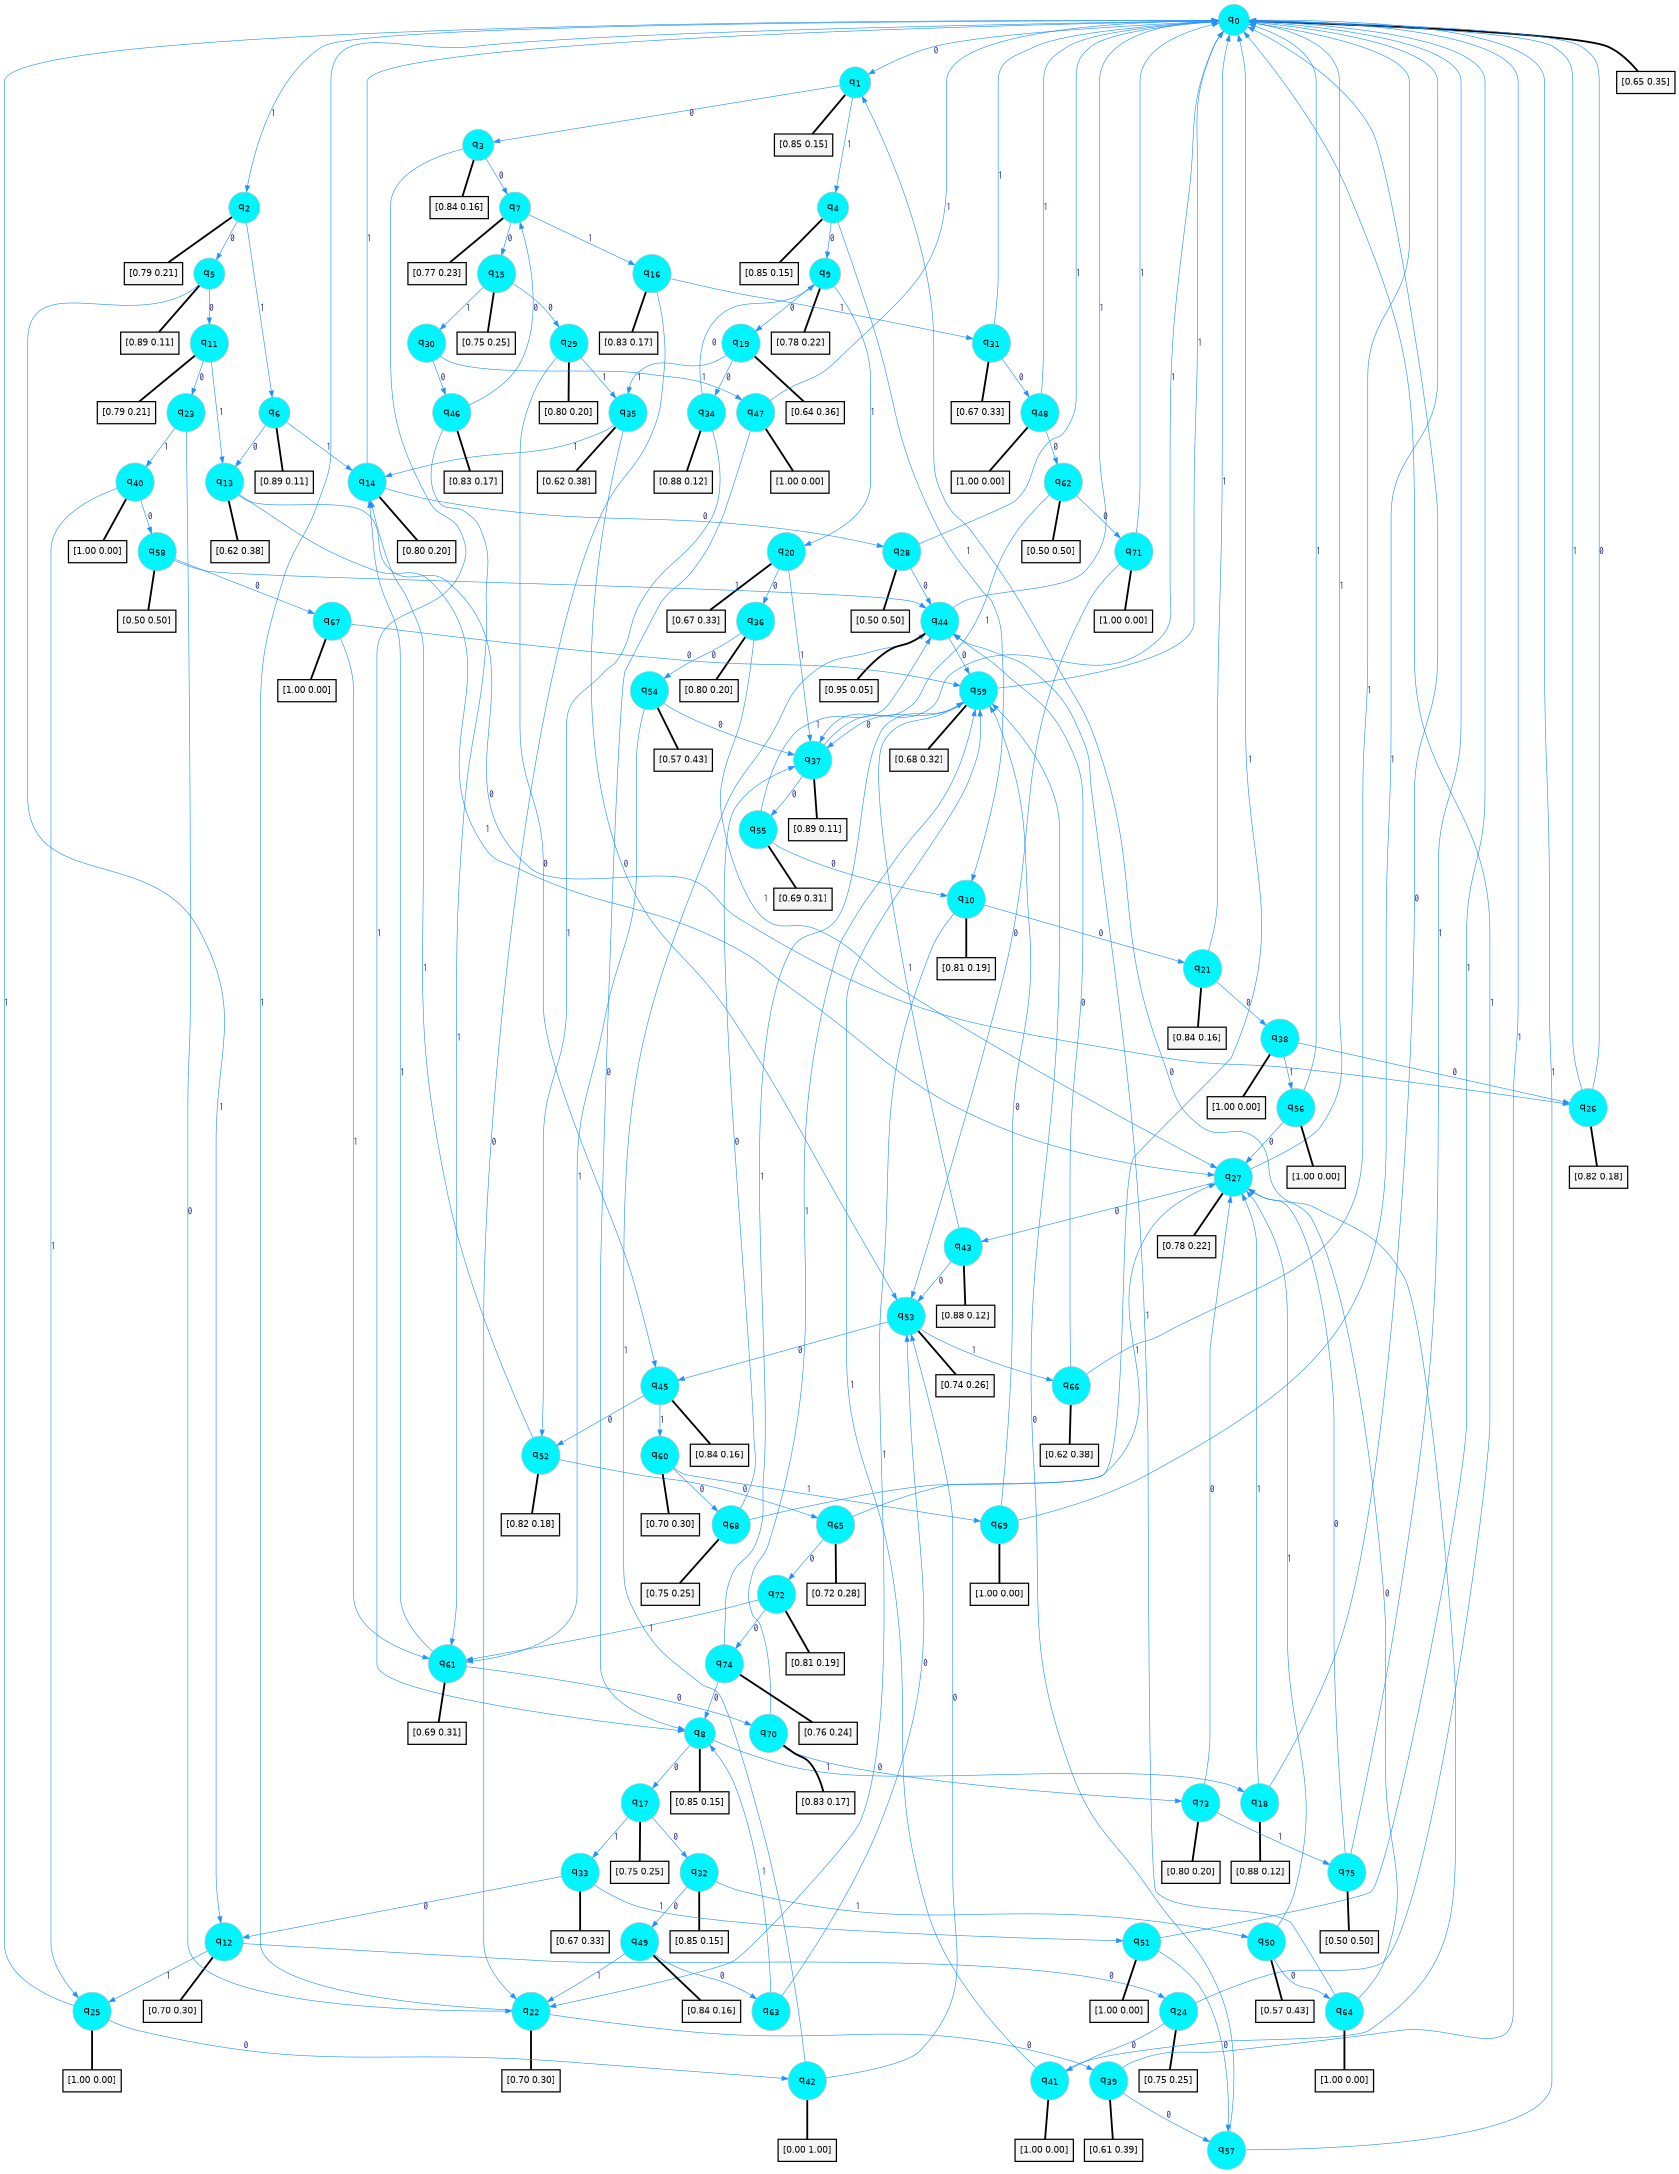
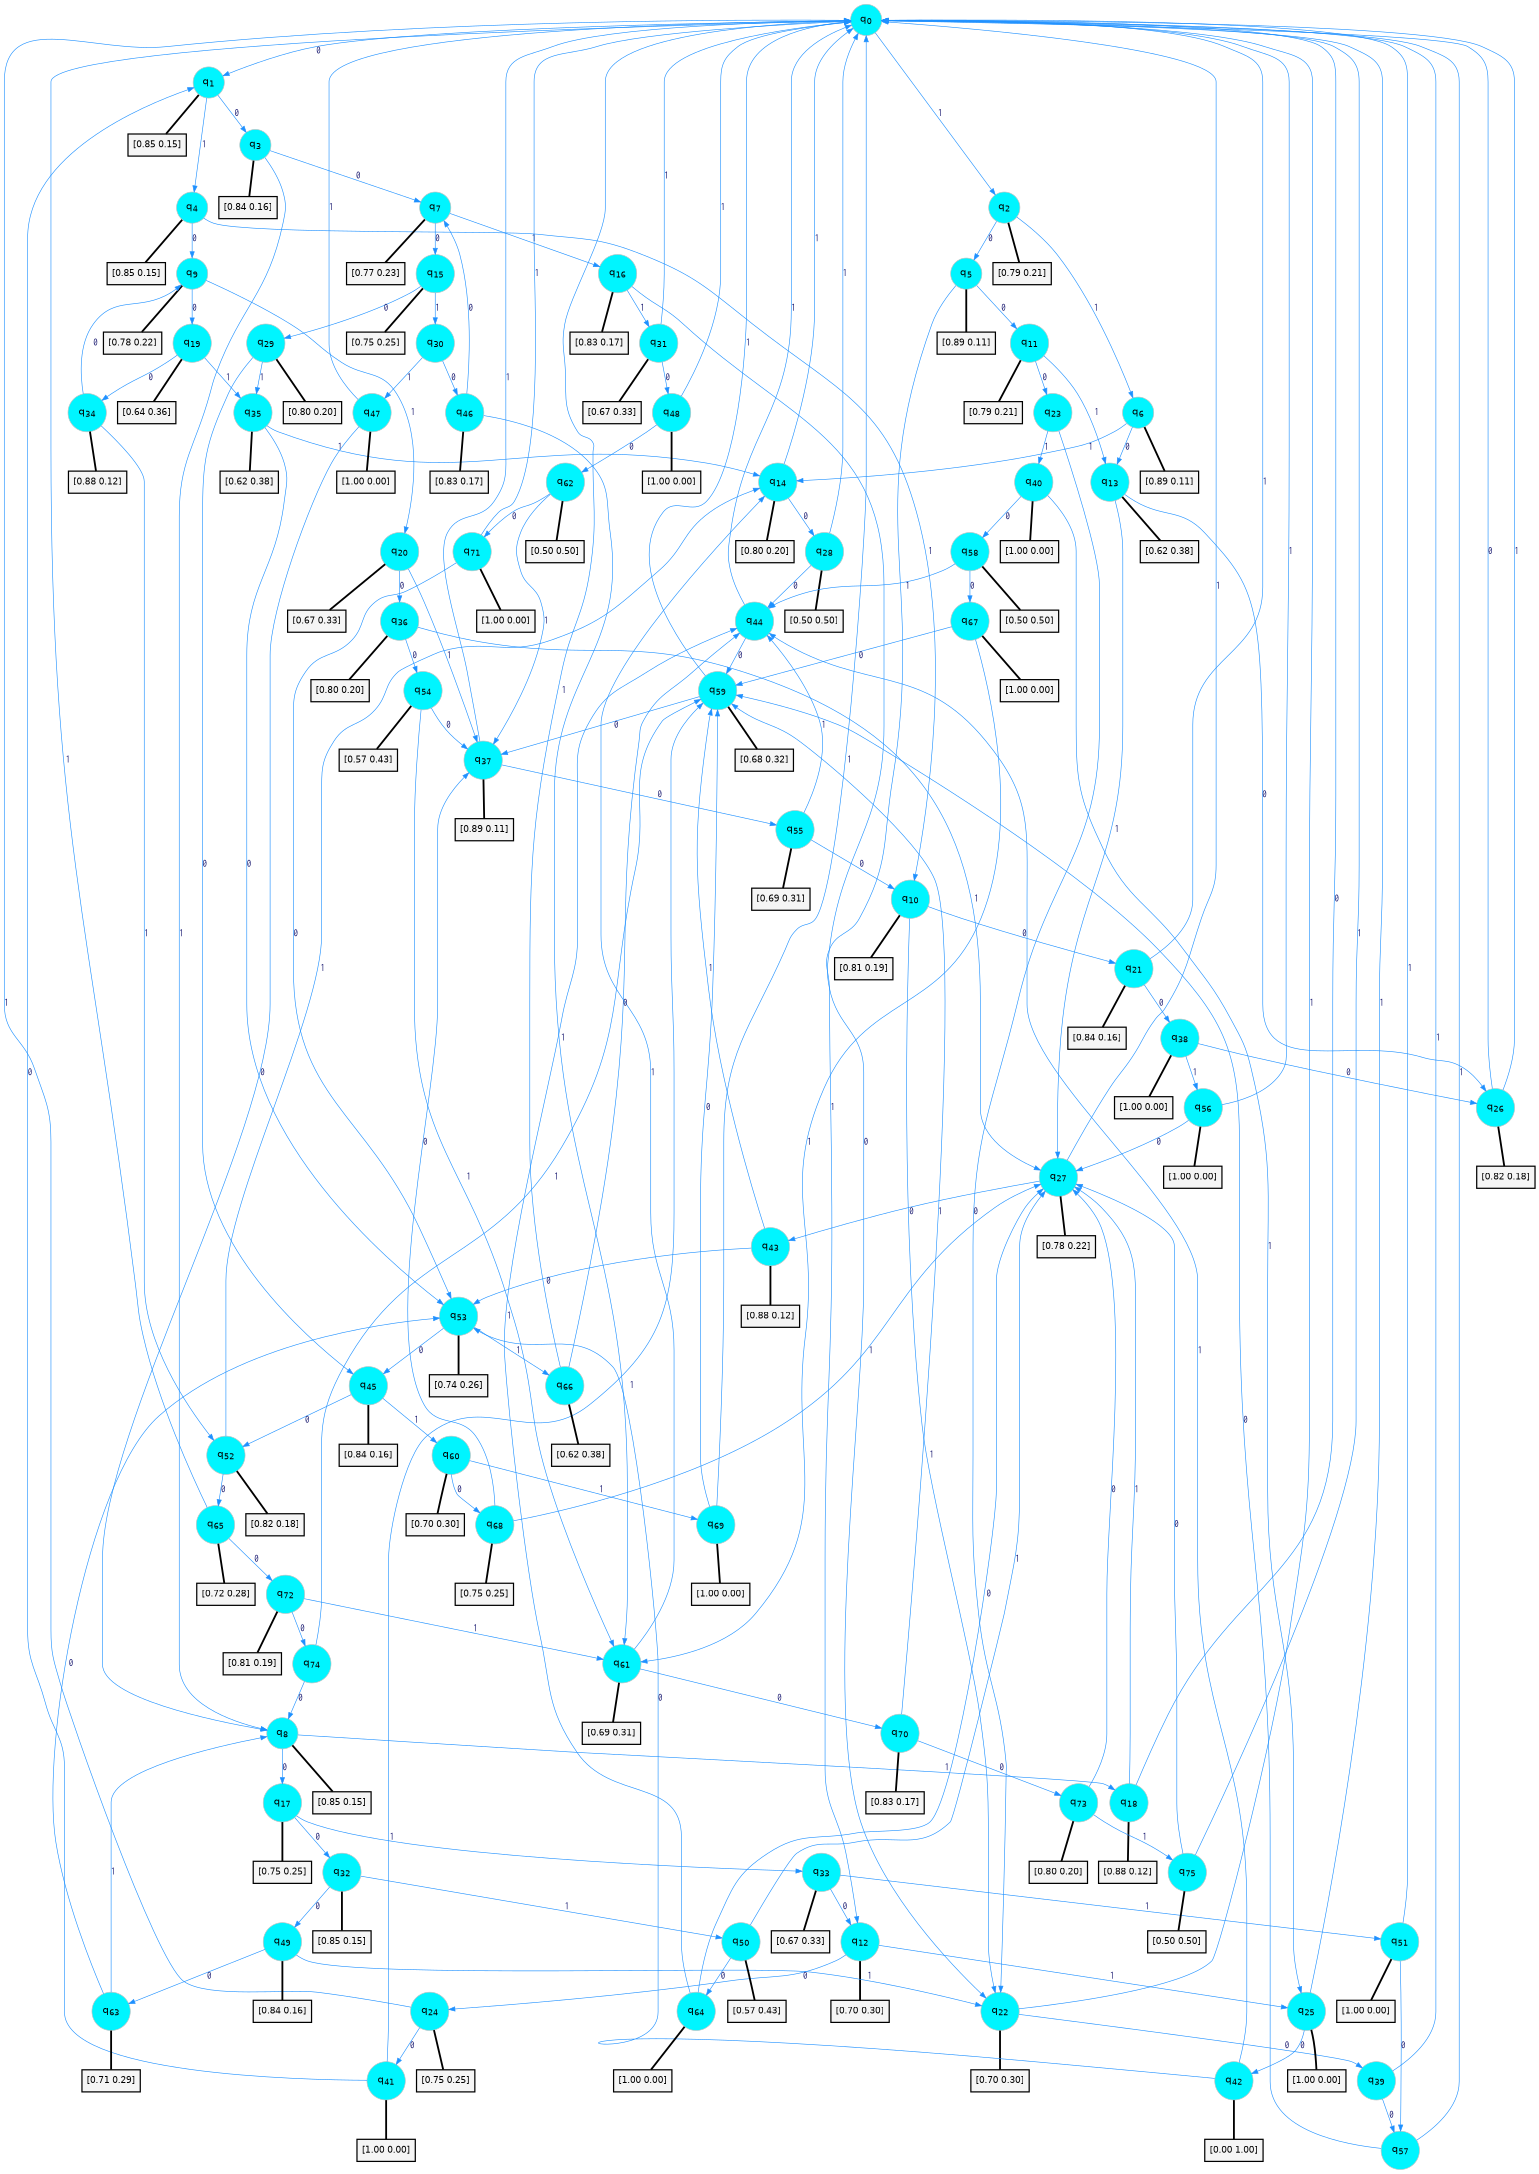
(1646, 83) -> none
(849, 691) -> none
(828, 1733) -> none
none -> (111, 2081)
(1114, 2150) -> none
